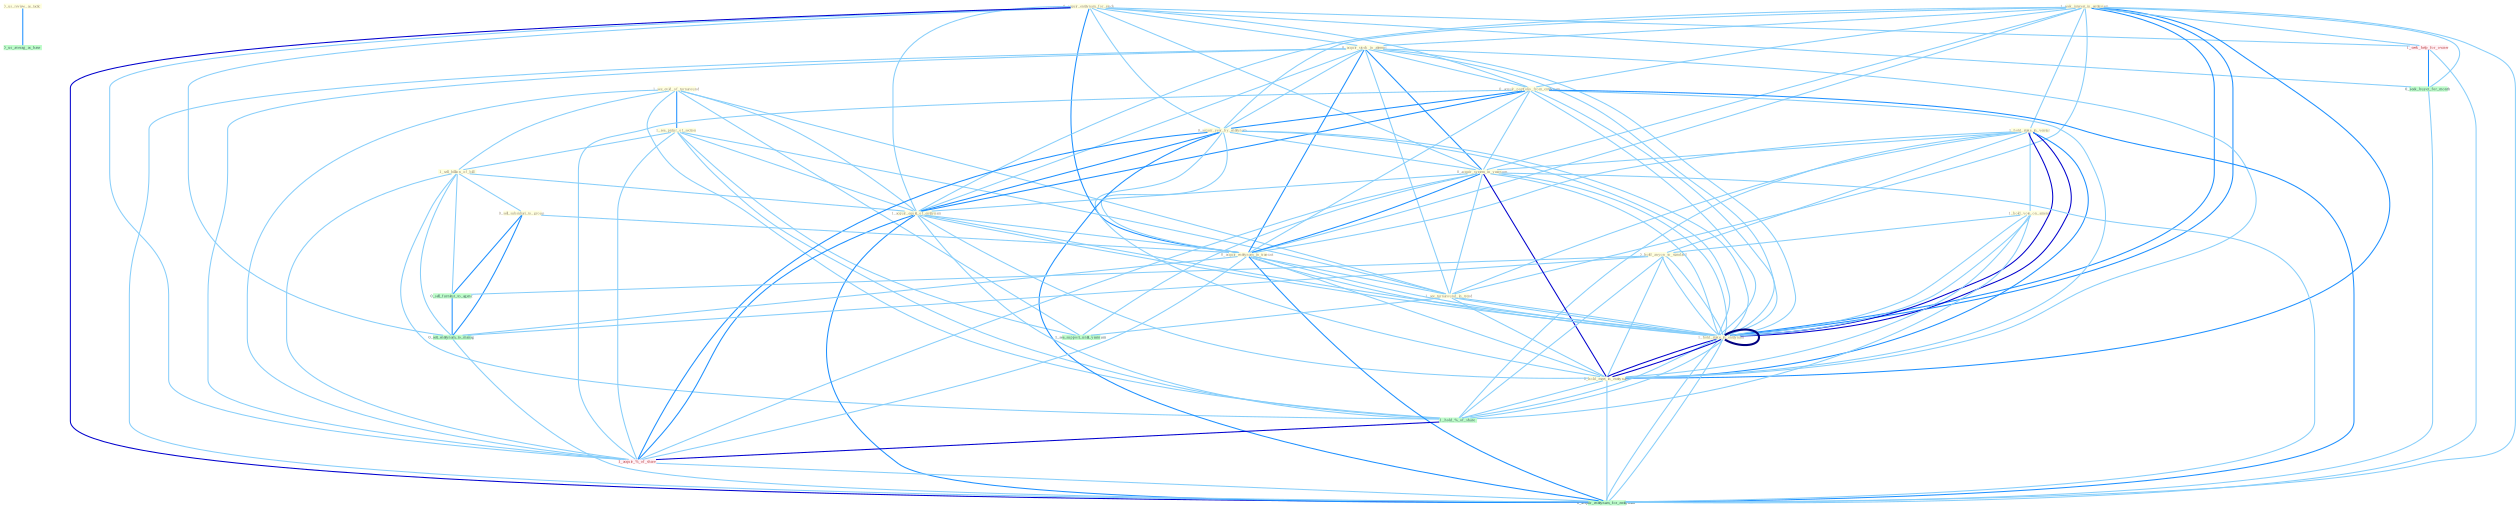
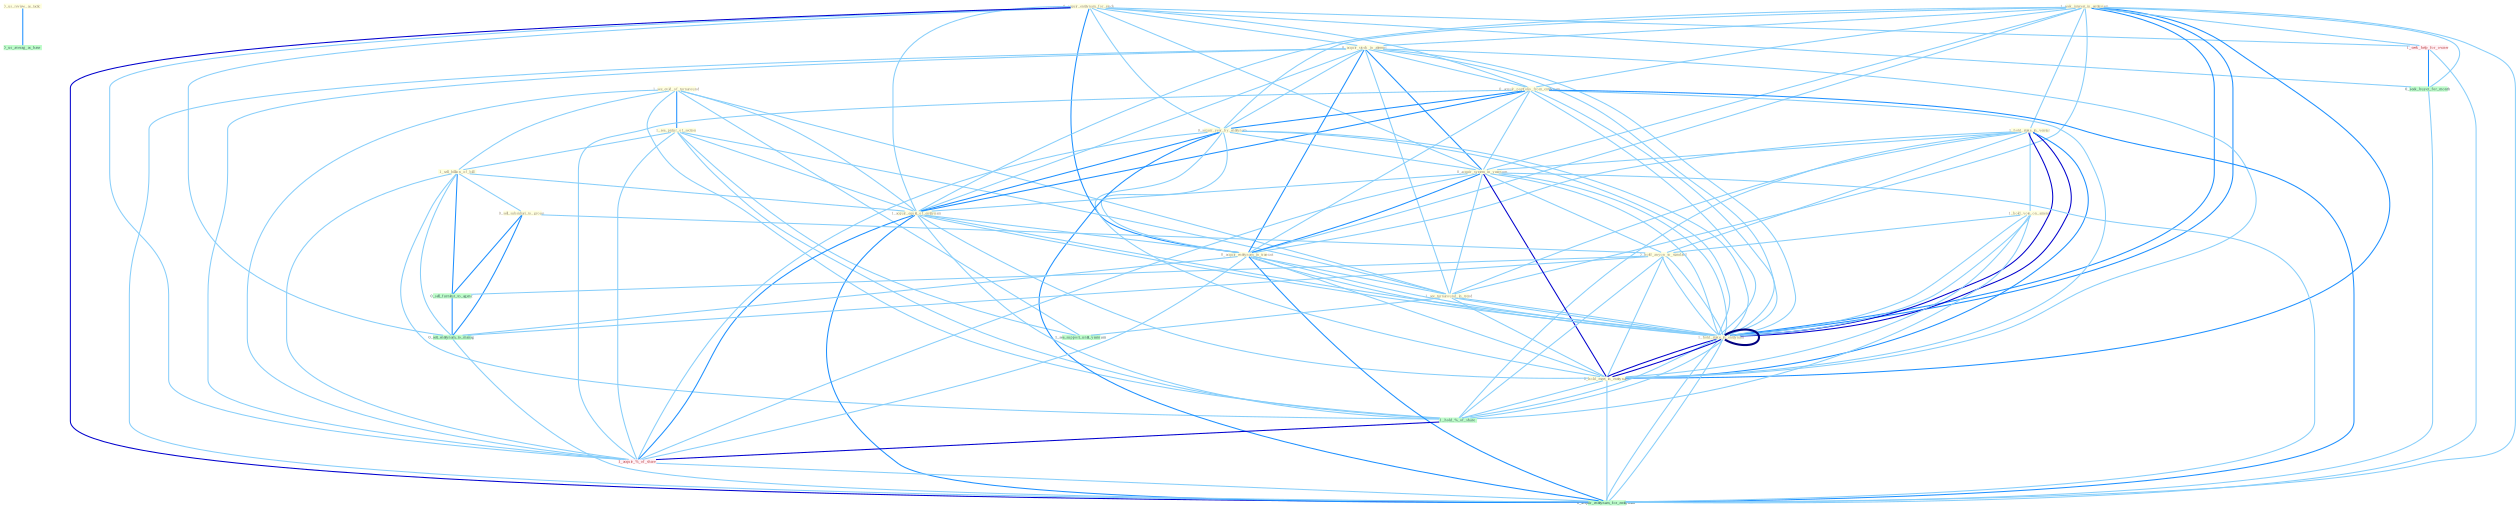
(858, 224) -> (843, 232)
(1271, 232) -> (1573, 213)
(455, 234) -> (455, 234)
(902, 235) -> (955, 229)
